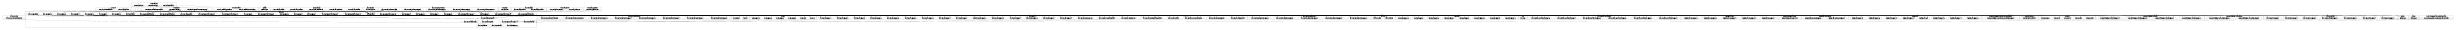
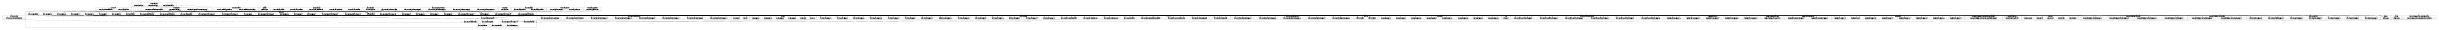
(928, 18) -> none
